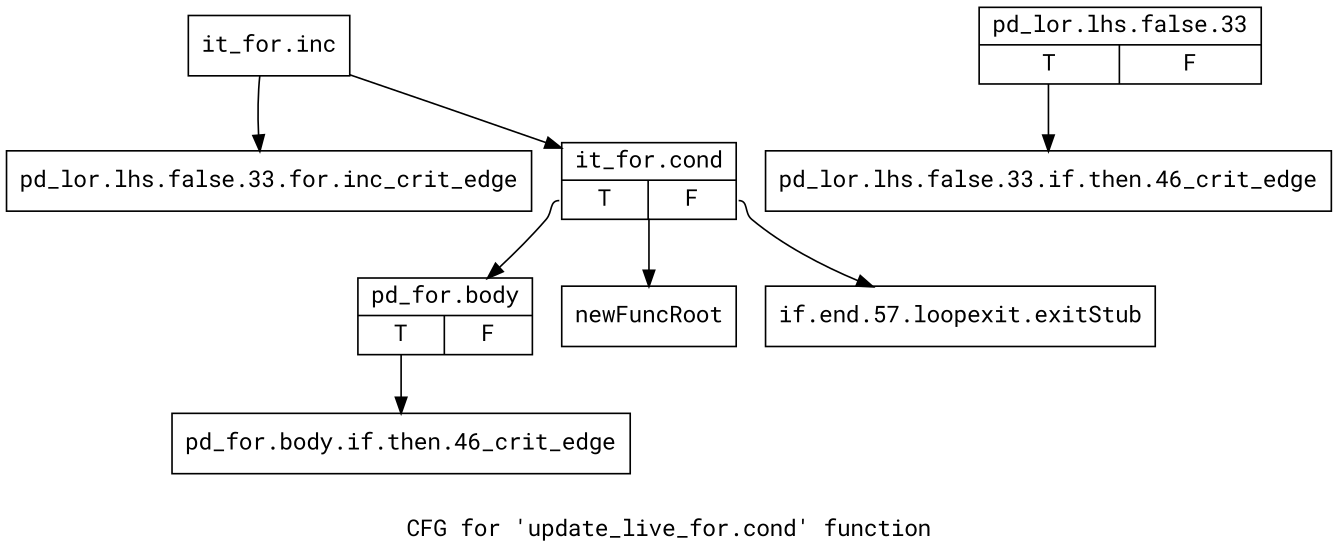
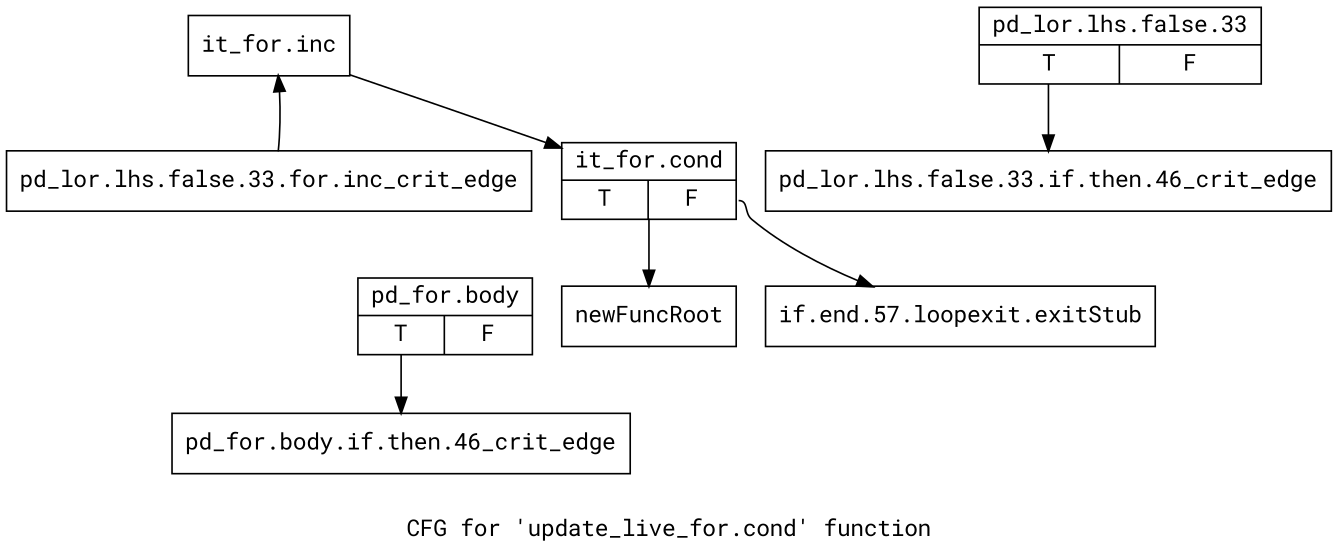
(258, 105) -> (280, 122)
(532, 235) -> none
